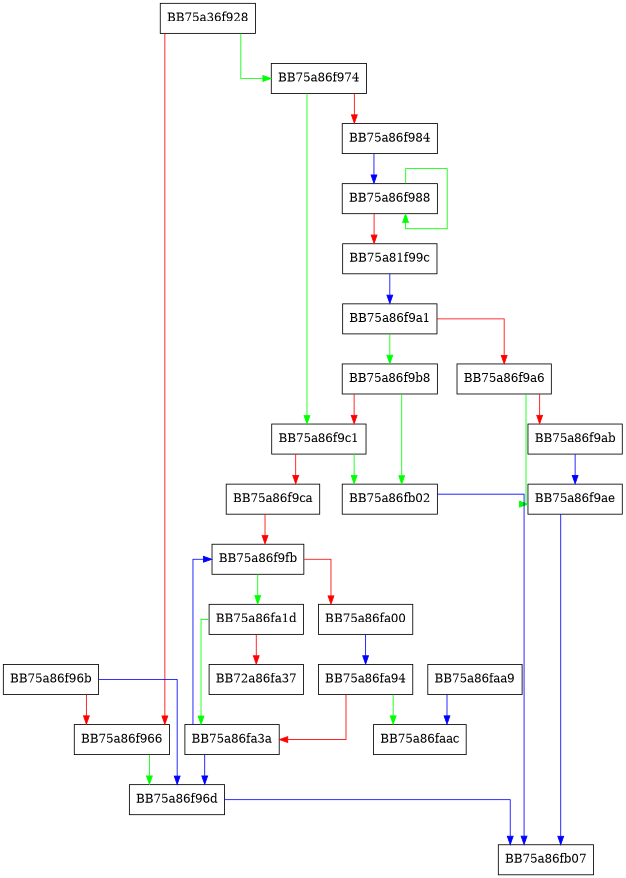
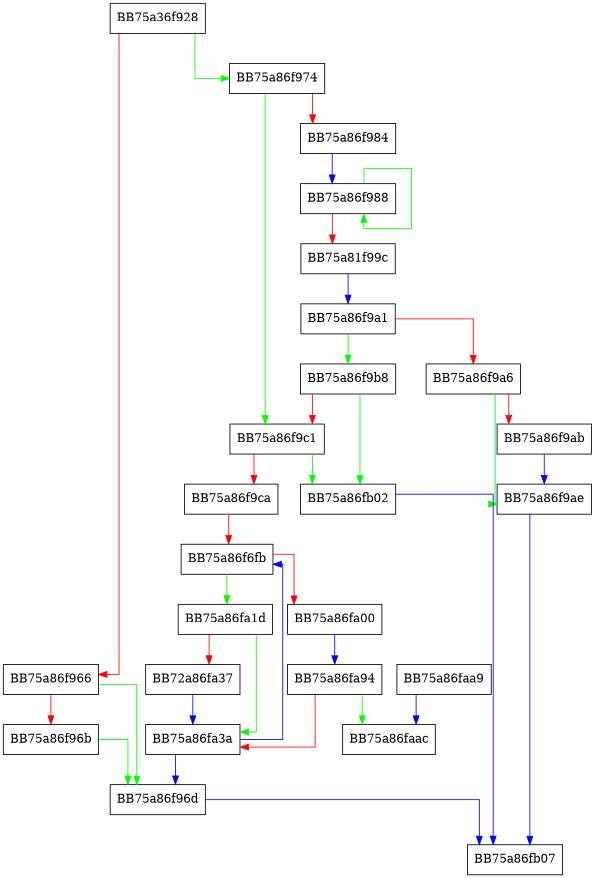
(258, 559) -> (227, 559)
(177, 689) -> (128, 743)
(86, 705) -> (51, 705)
none -> (193, 705)
